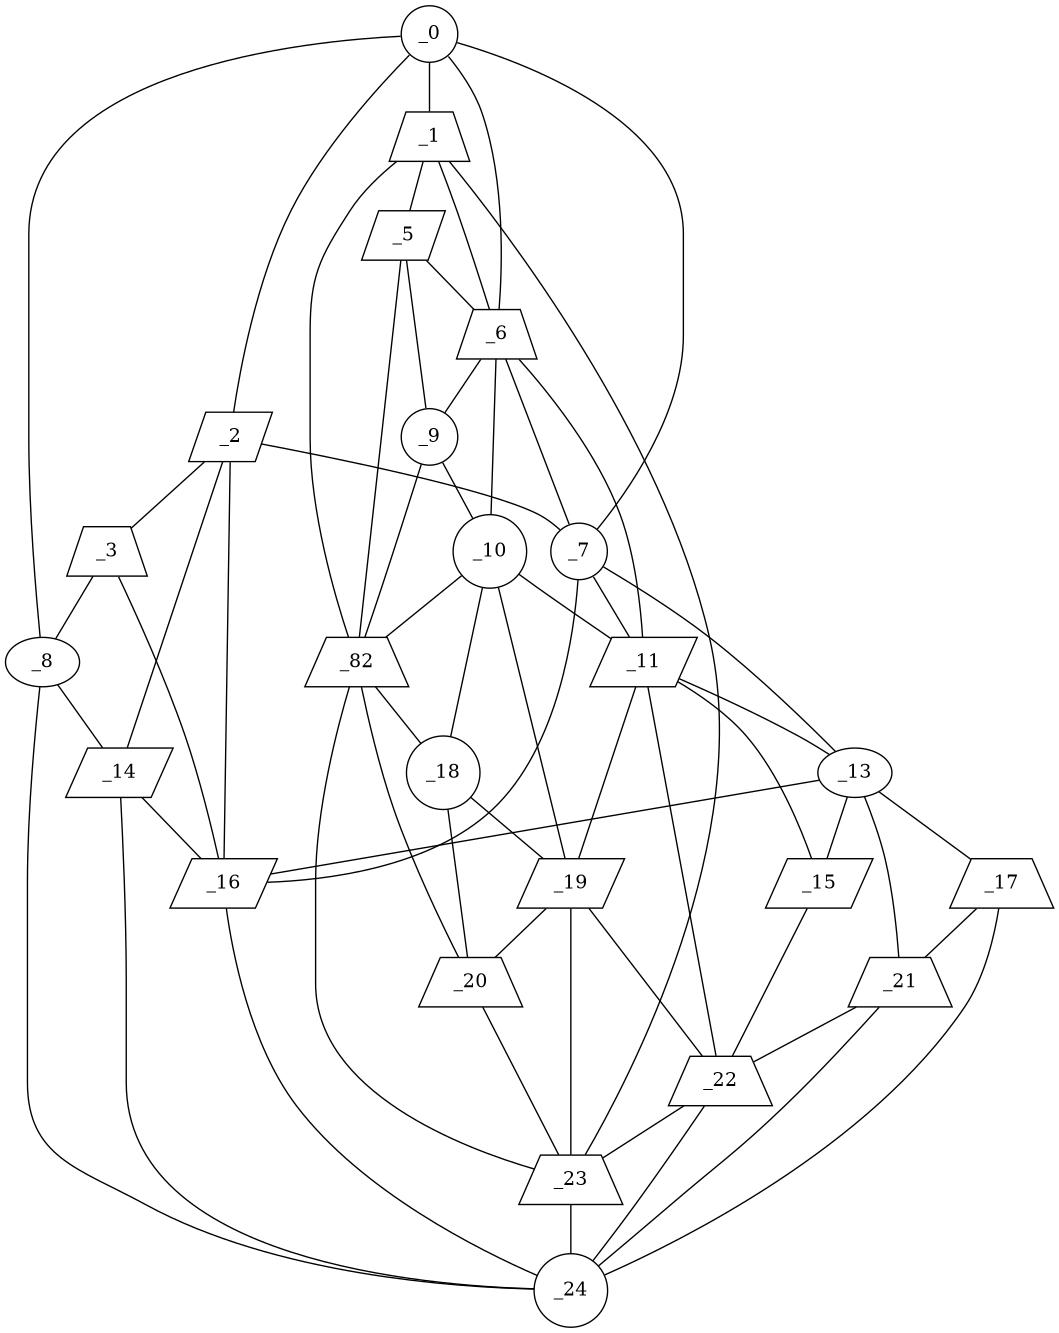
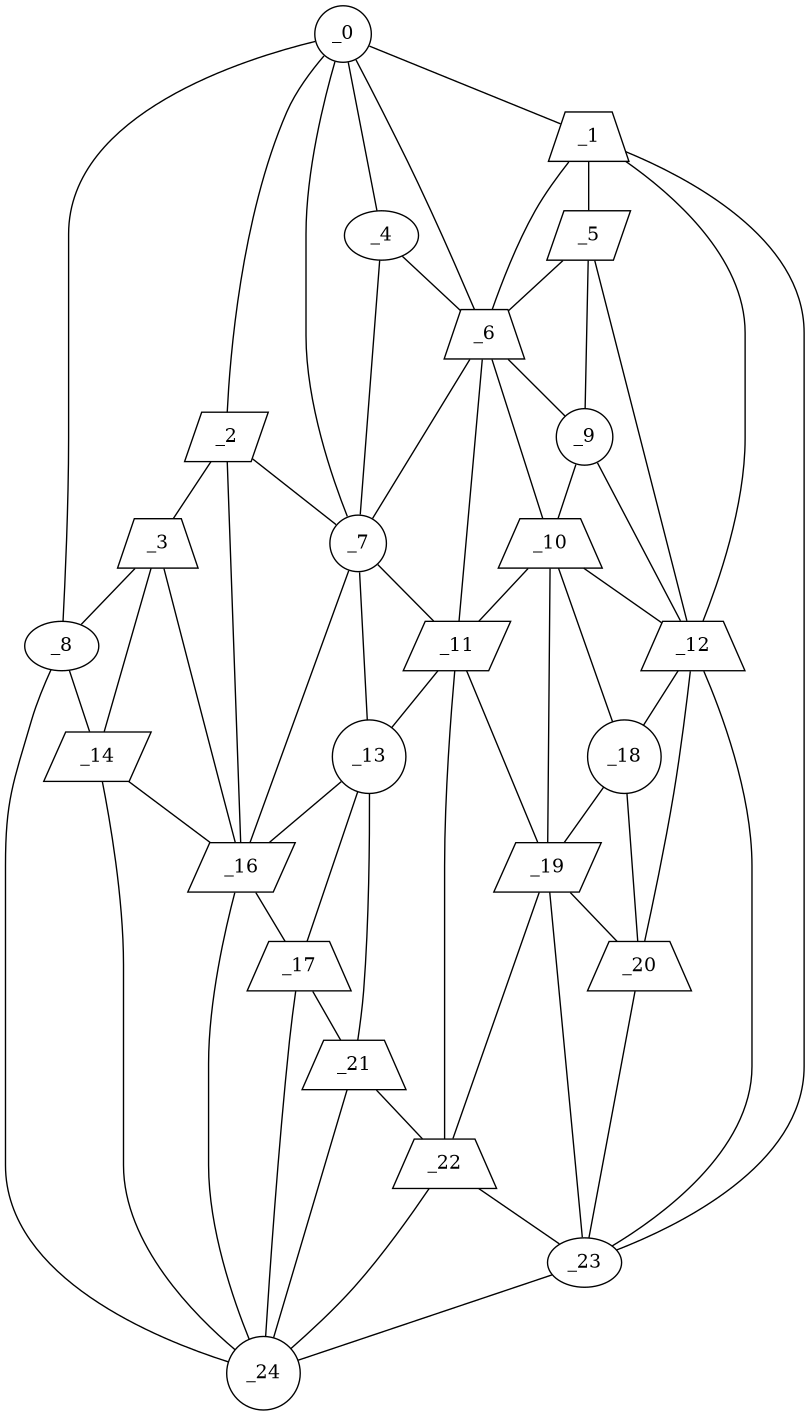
none -> (381, 236)
(490, 551) -> (550, 543)
(175, 605) -> (128, 650)
(357, 662) -> (693, 646)
(855, 773) -> (369, 757)
(819, 883) -> none
none -> (270, 917)
(571, 1180) -> (585, 1263)
